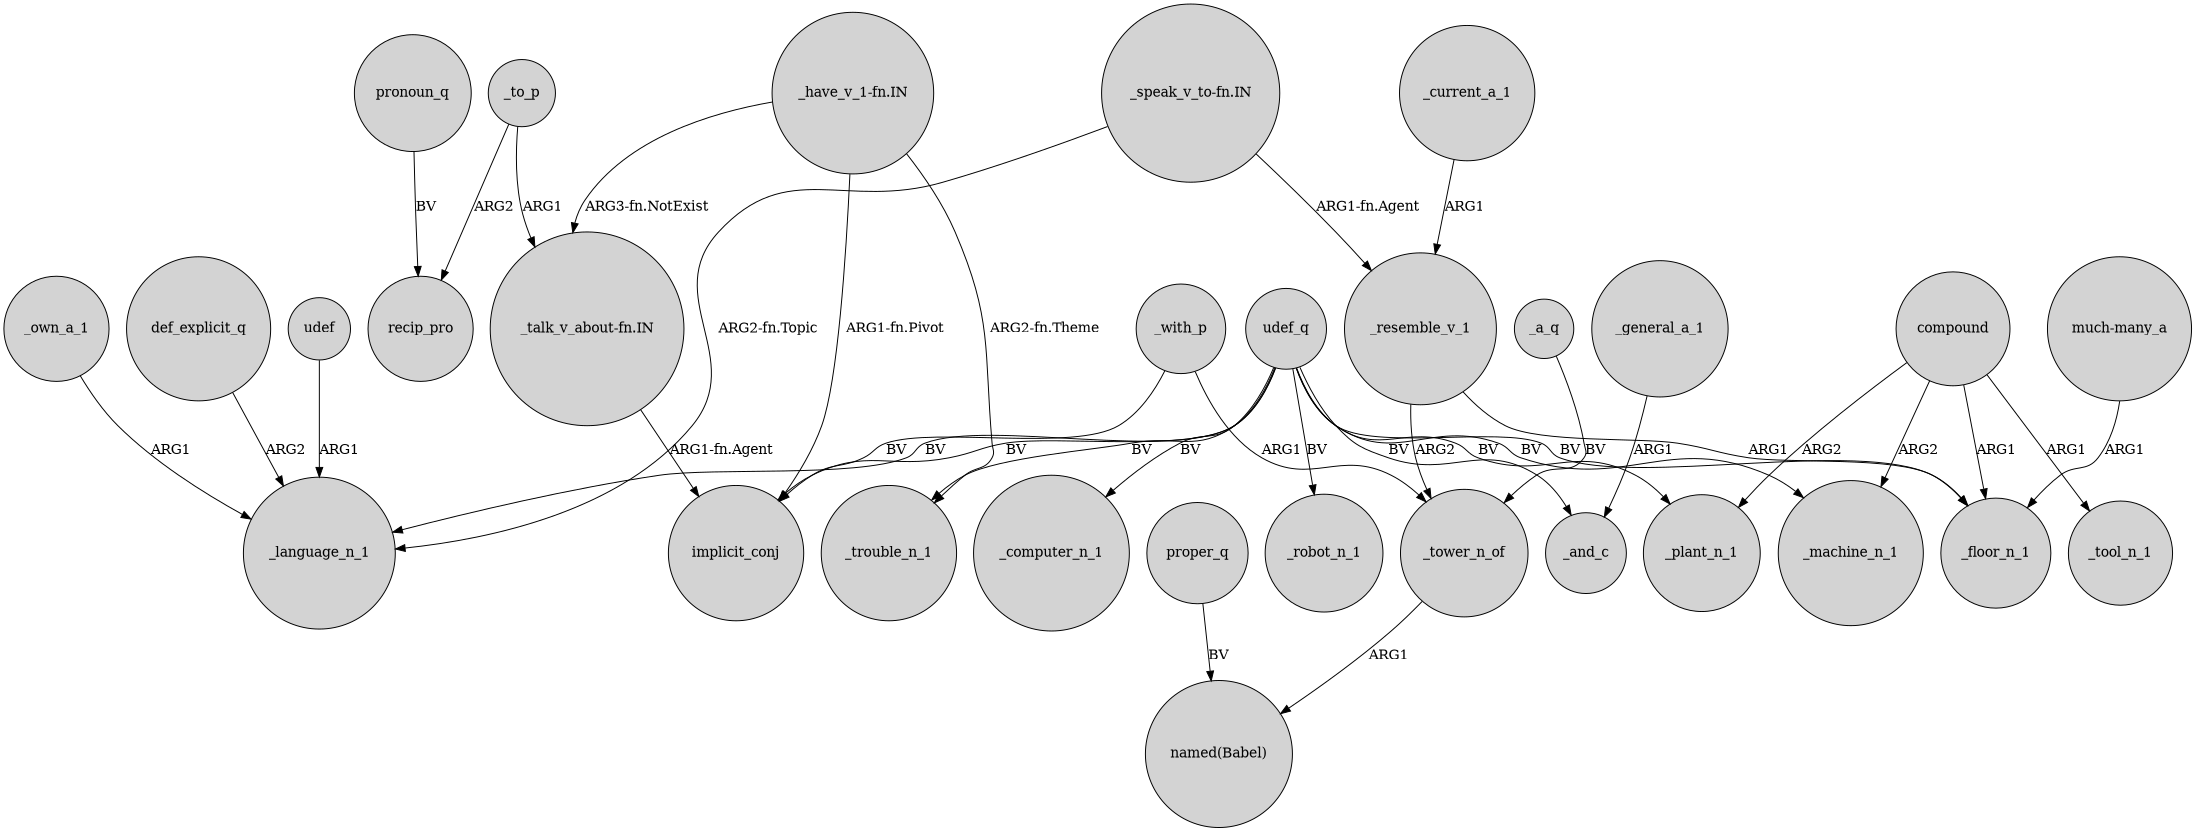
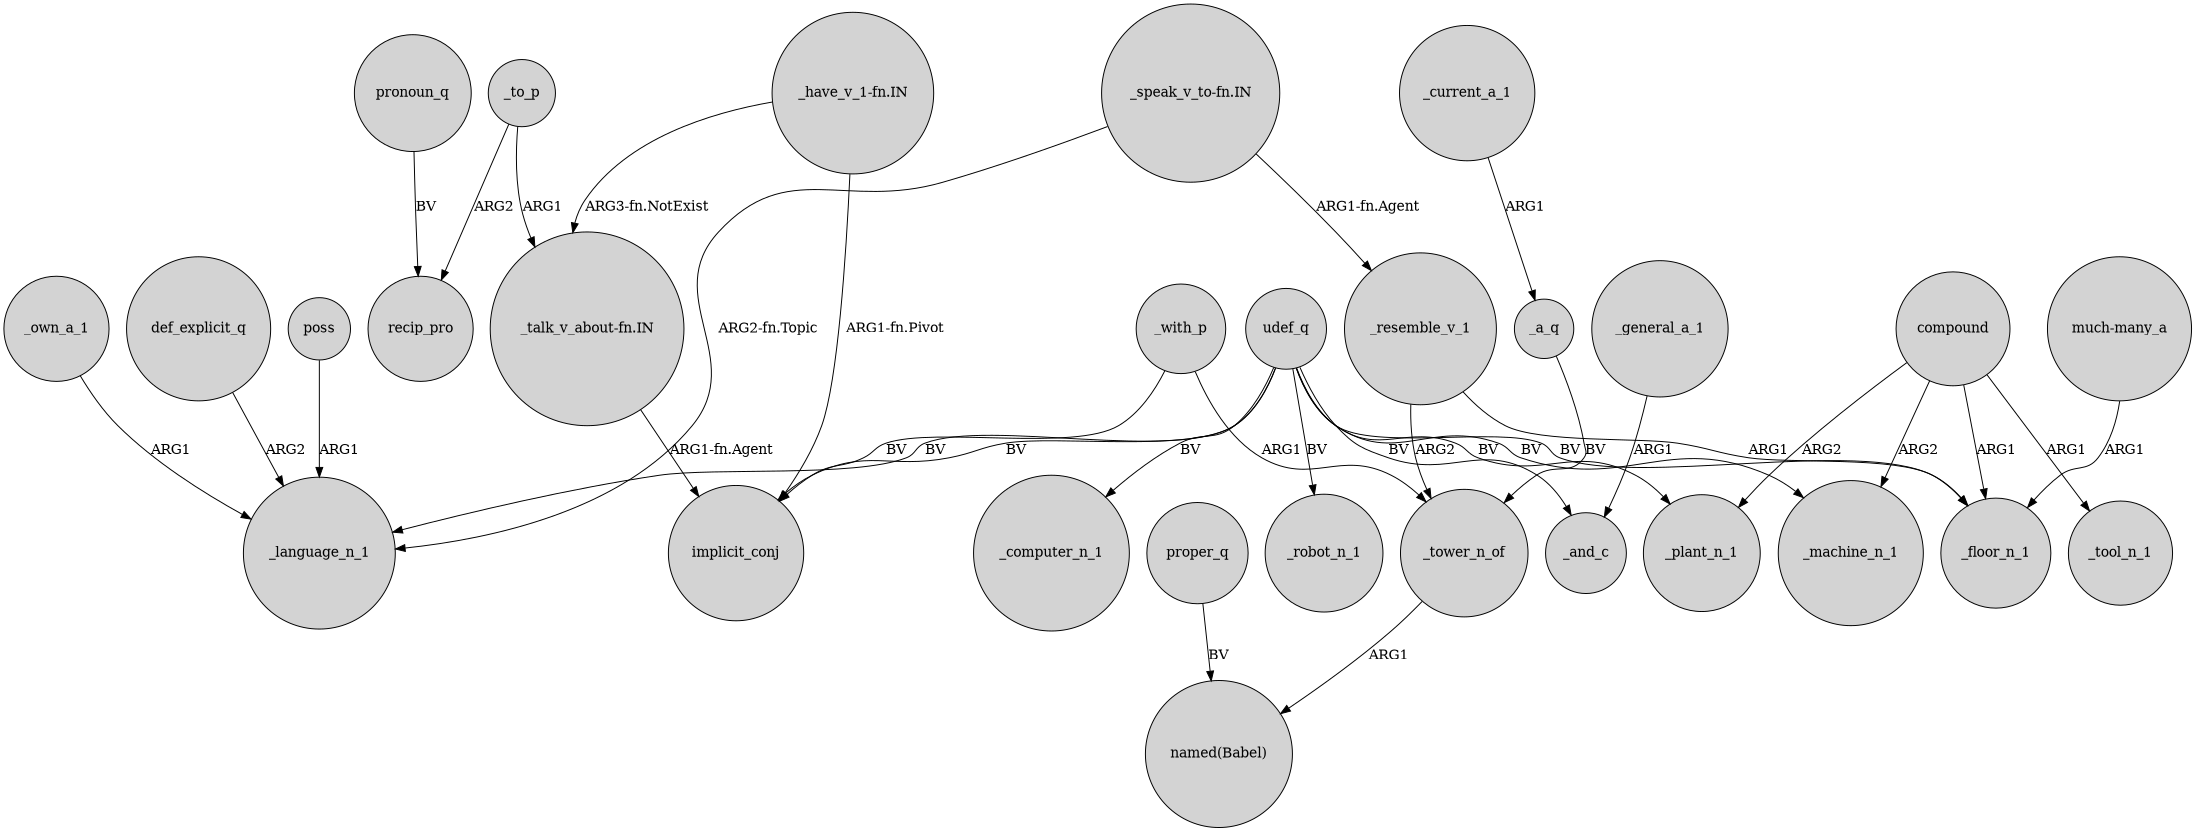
(1446, 202) -> (1510, 224)
(319, 329) -> (319, 329)
(889, 553) -> none
